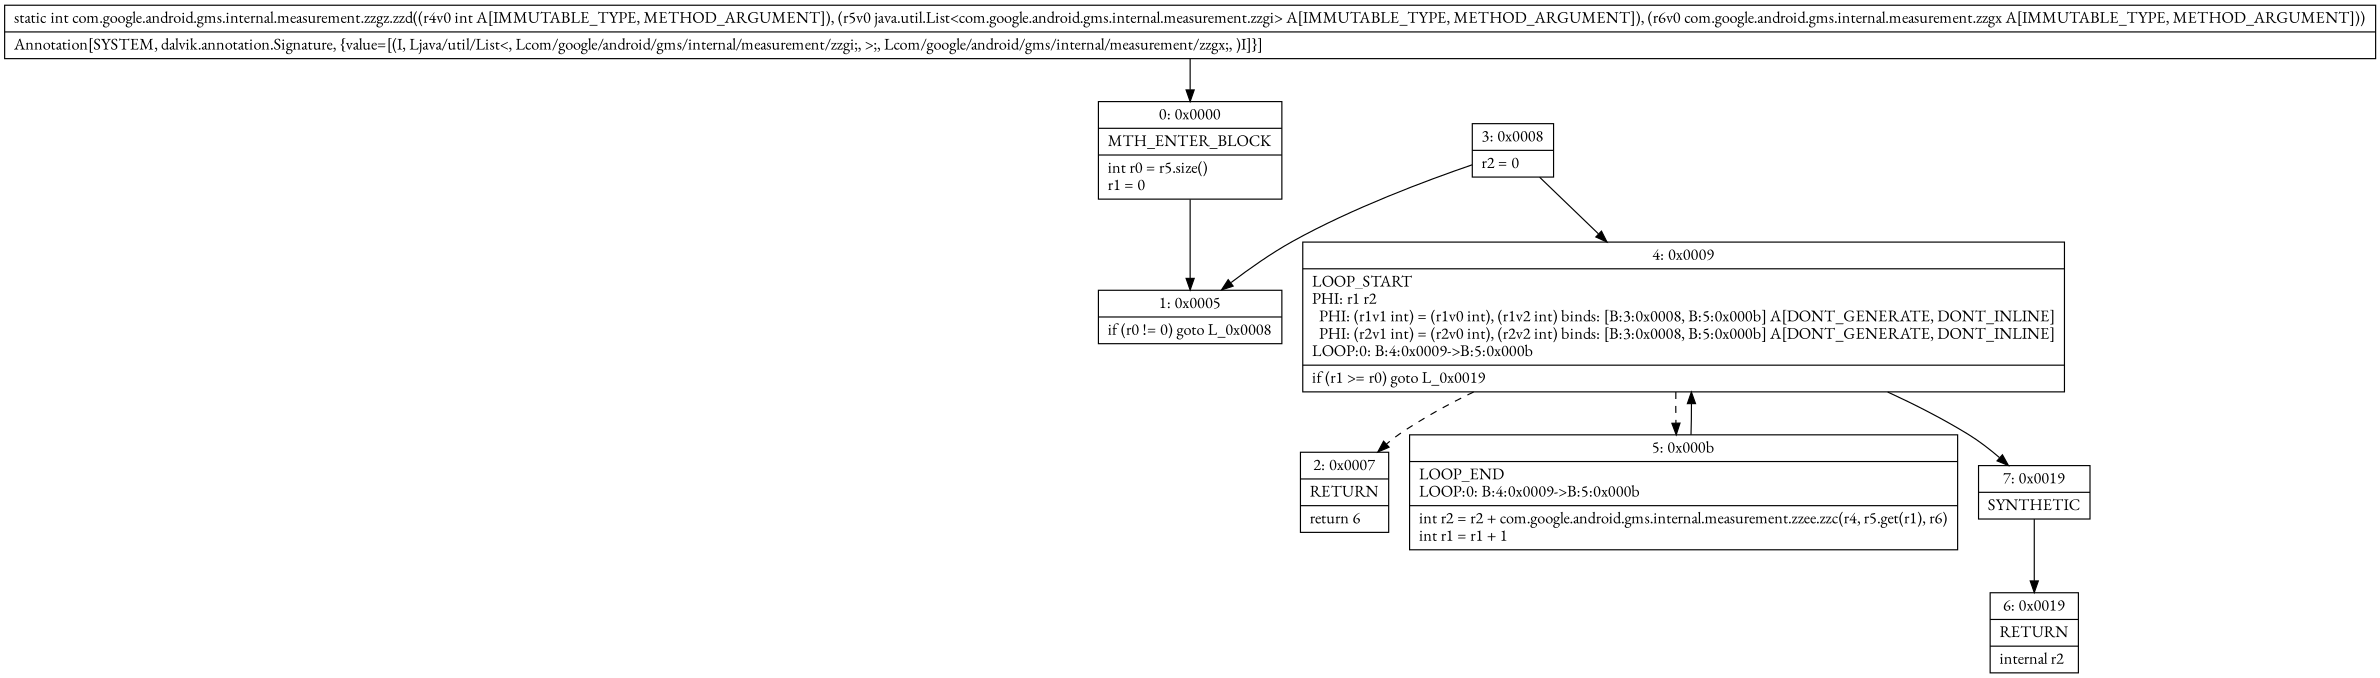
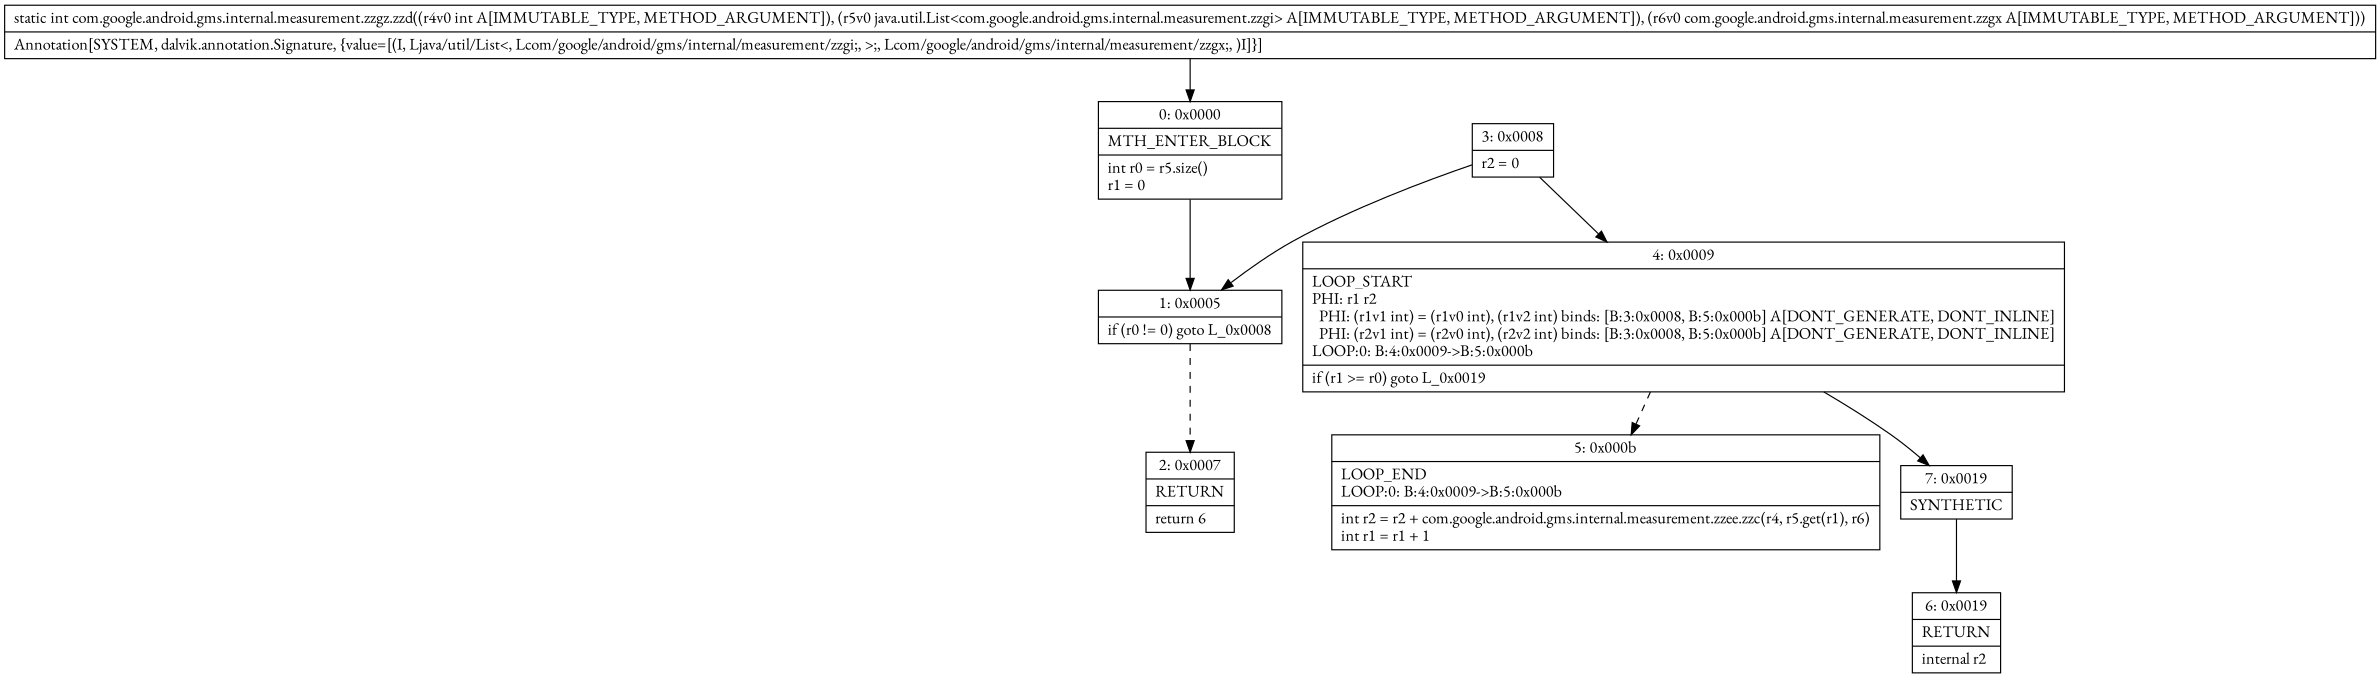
(1429, 416) -> (1190, 392)
(1691, 419) -> none
